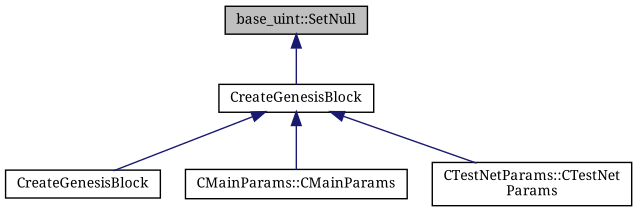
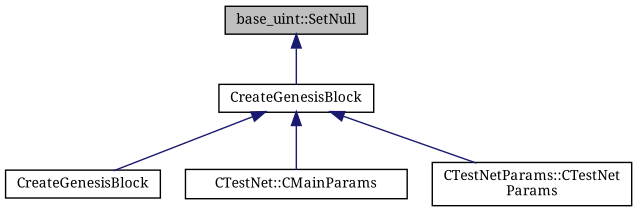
(296, 184) -> (296, 184)
